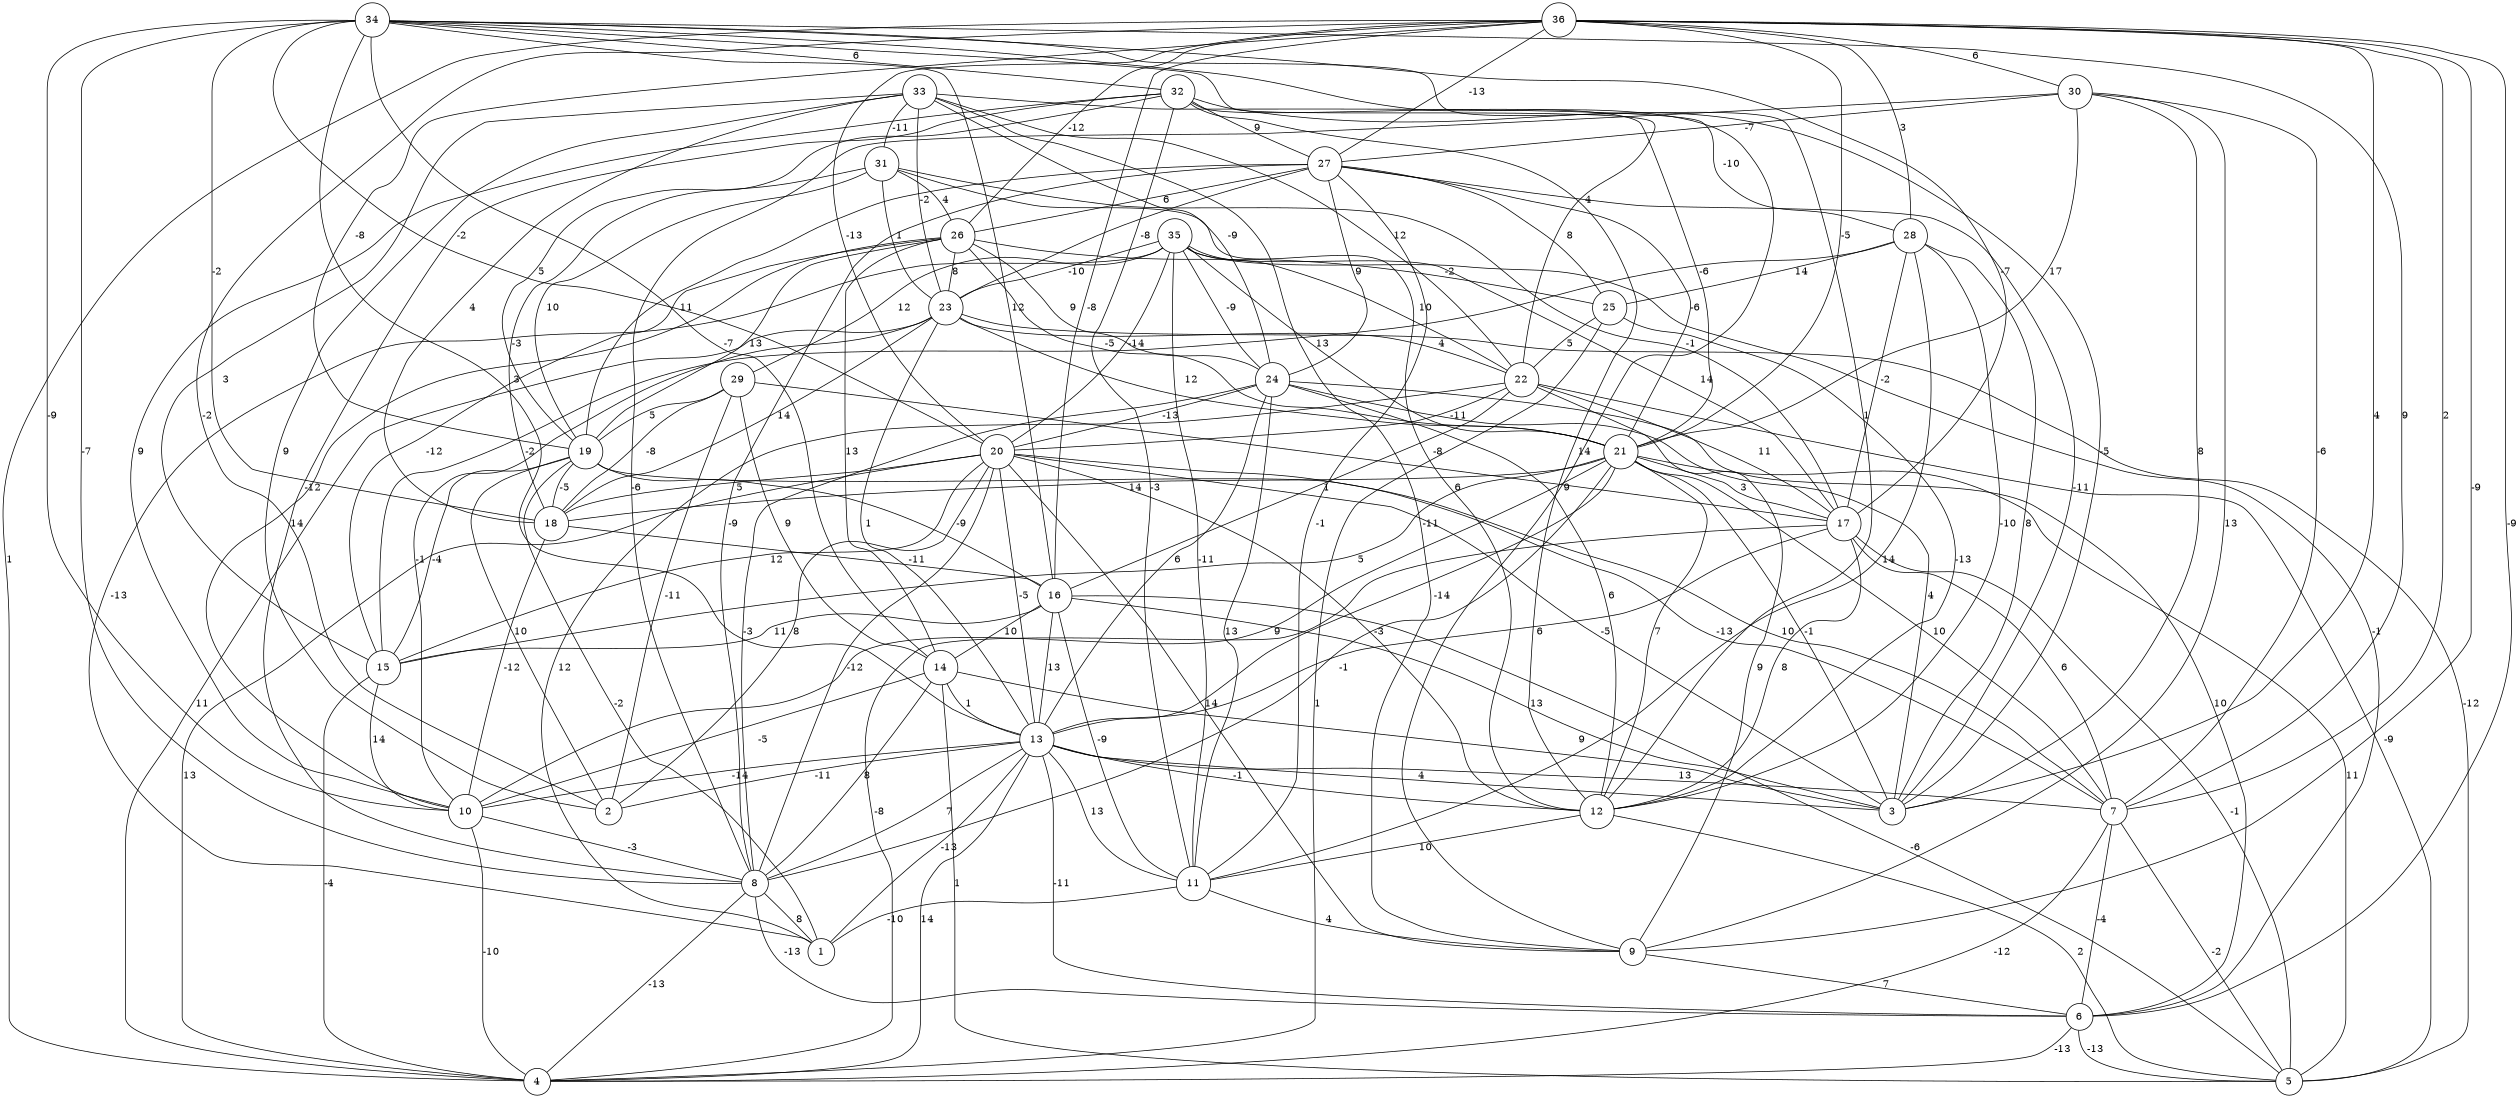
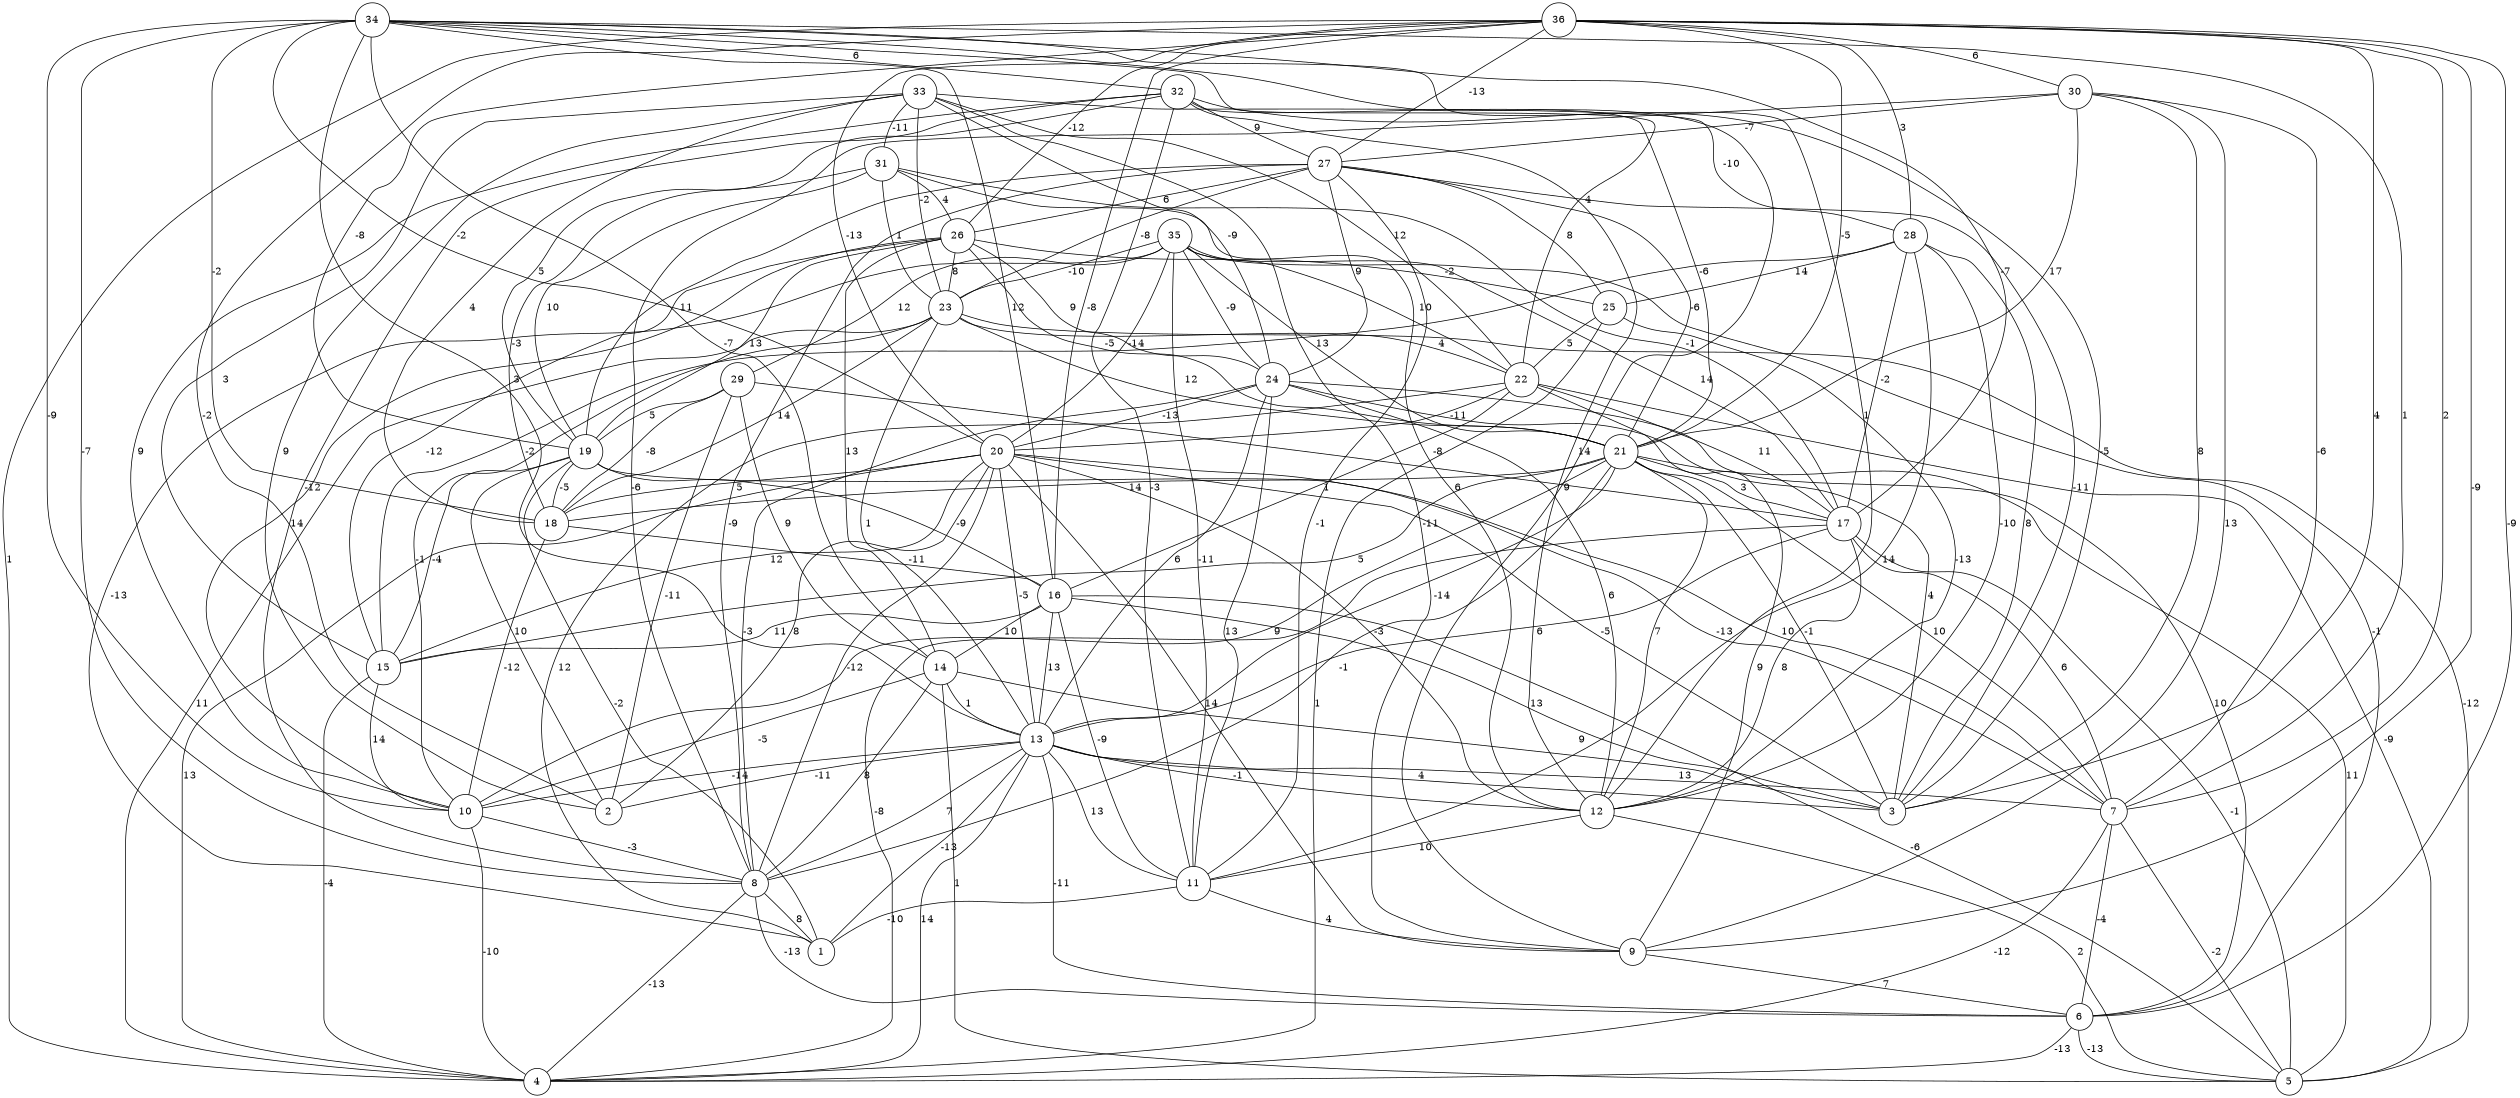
(2406, 416) -> (2406, 416)
